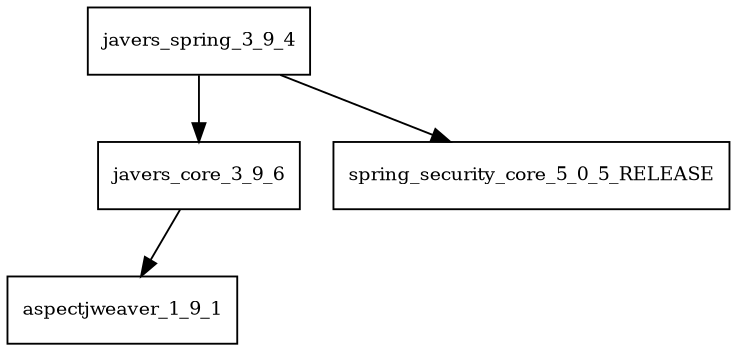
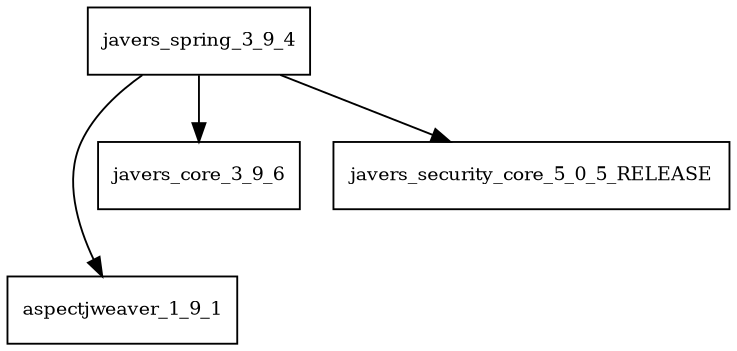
(531, 176) -> (531, 176)
(165, 235) -> (76, 156)
